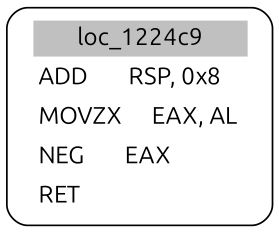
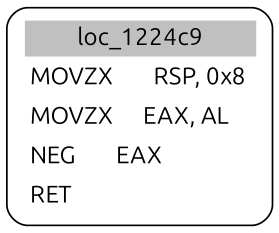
(130, 77) -> (139, 77)
